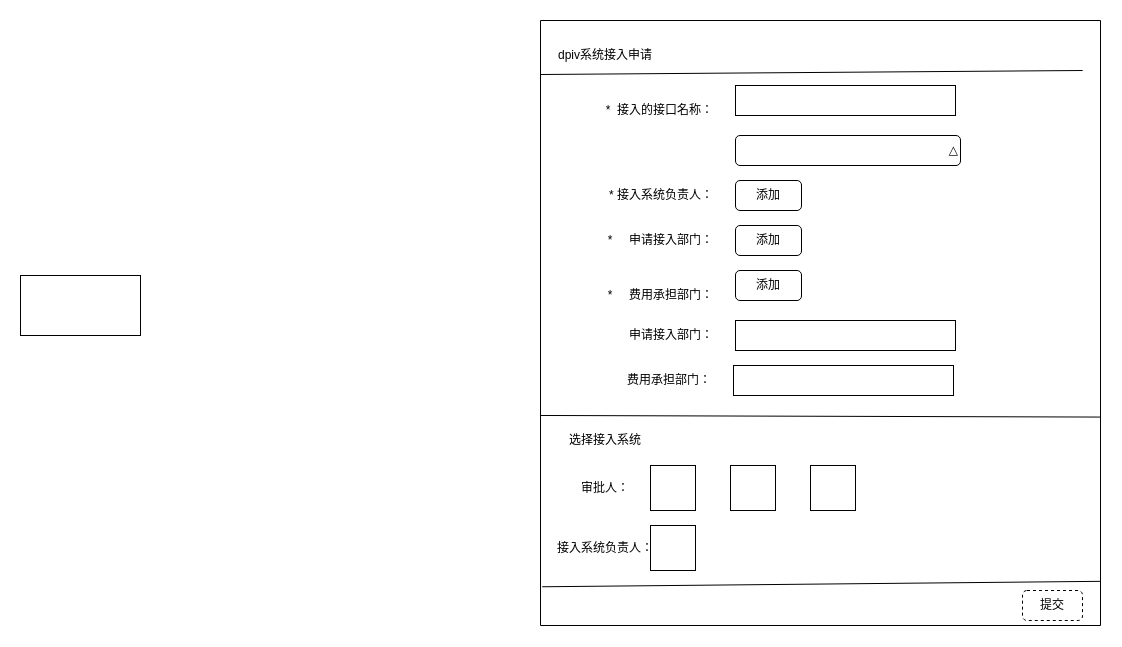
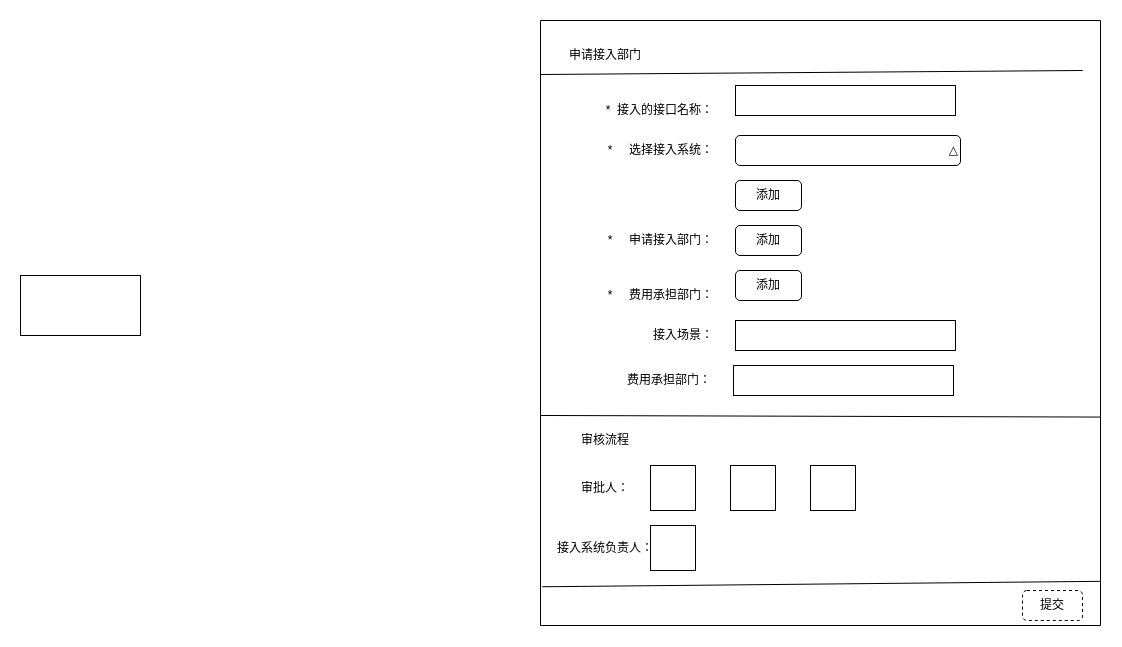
(606, 56) -> (606, 56)
none -> (651, 151)
(651, 196) -> none
(672, 336) -> (684, 336)
(606, 441) -> (606, 441)
